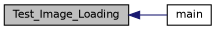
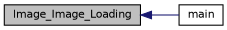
(66, 15) -> (72, 15)
